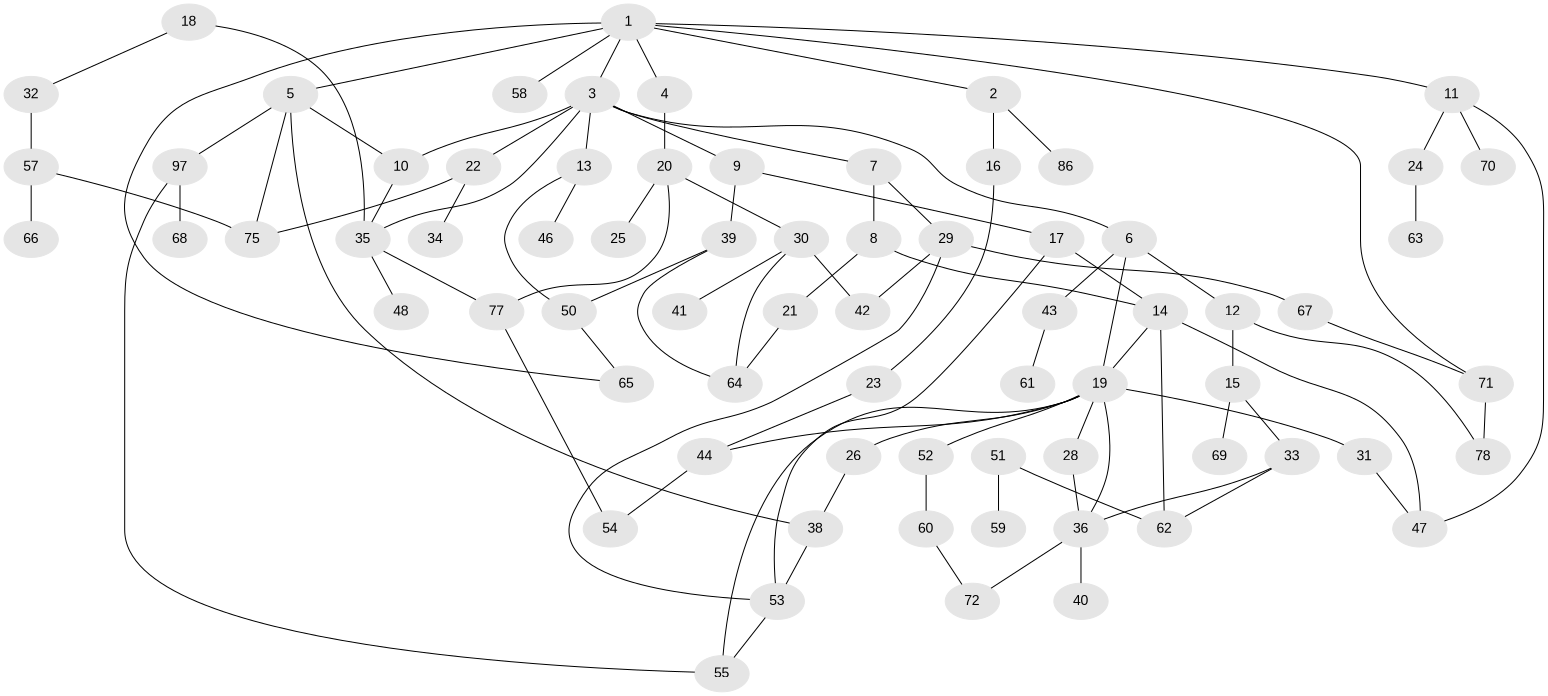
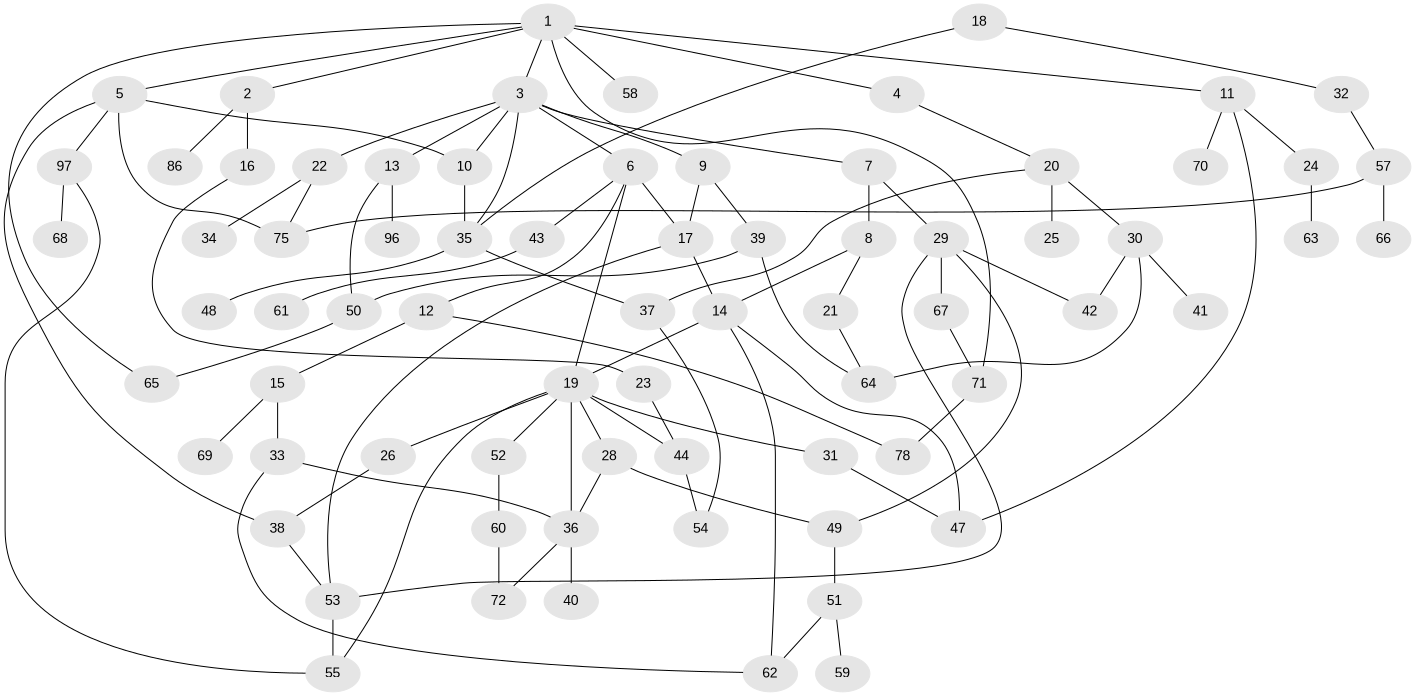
none -> (658, 203)
(546, 239) -> (392, 239)
(497, 312) -> (648, 312)
none -> (835, 529)
